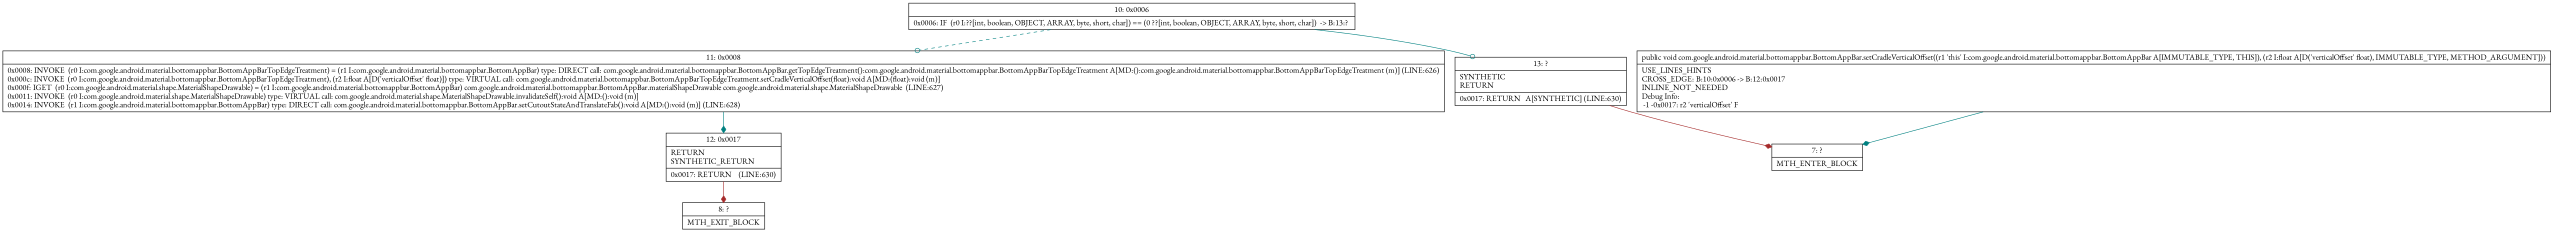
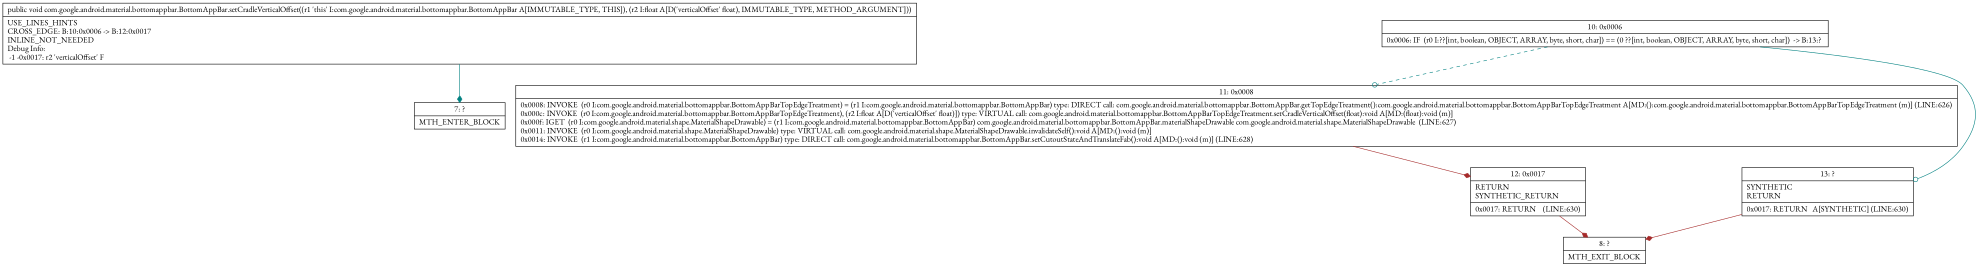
(724, 119) -> (1408, 161)
(1687, 127) -> (1697, 226)
